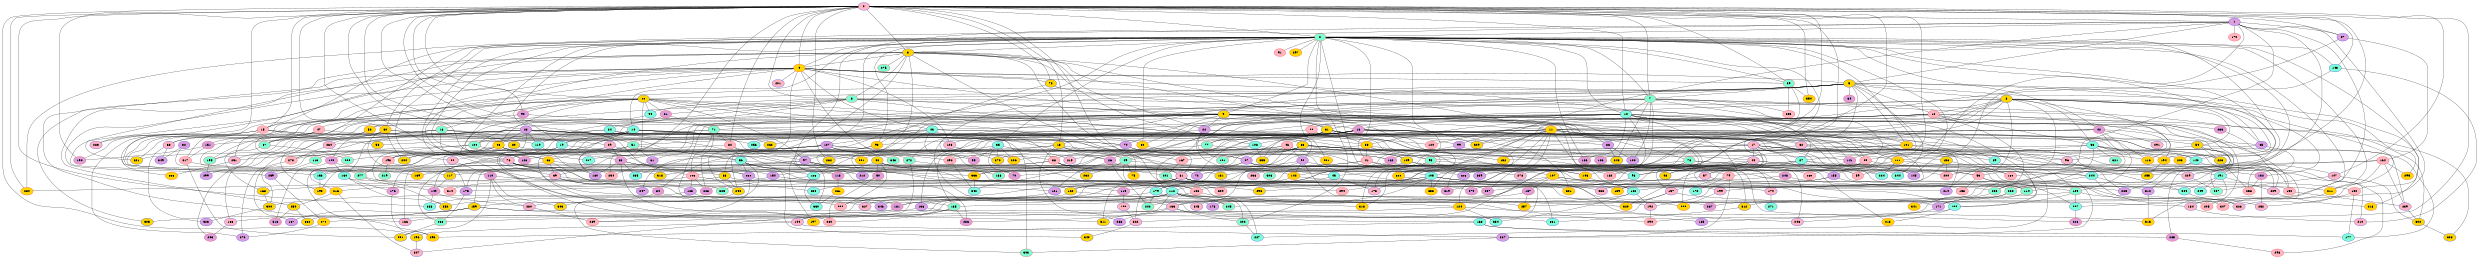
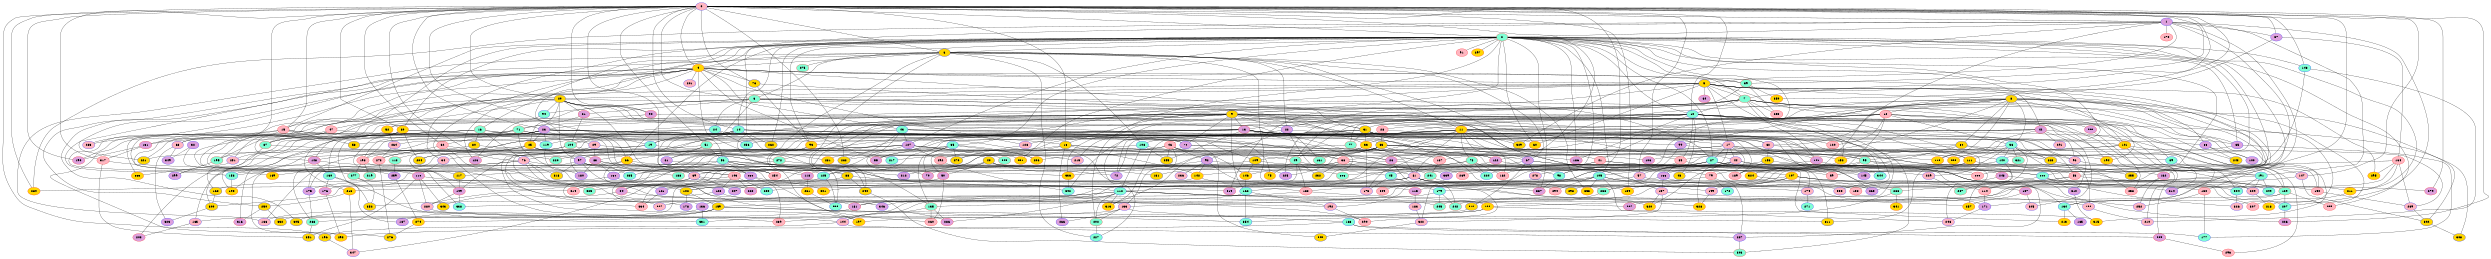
(2027, 191) -> (1985, 191)
(1102, 198) -> none
(243, 237) -> (390, 237)
